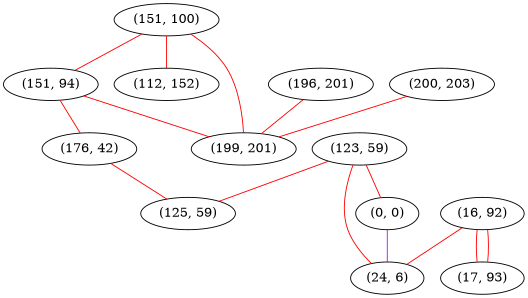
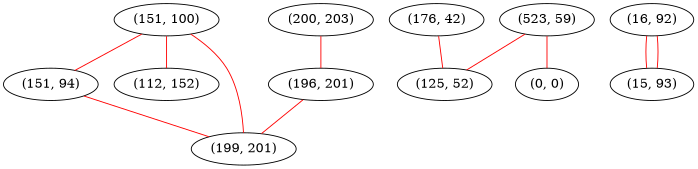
(70, 117) -> none
(343, 117) -> (321, 52)
(359, 149) -> (547, 20)
(188, 214) -> (445, 84)
(387, 278) -> none
(482, 278) -> (652, 84)
